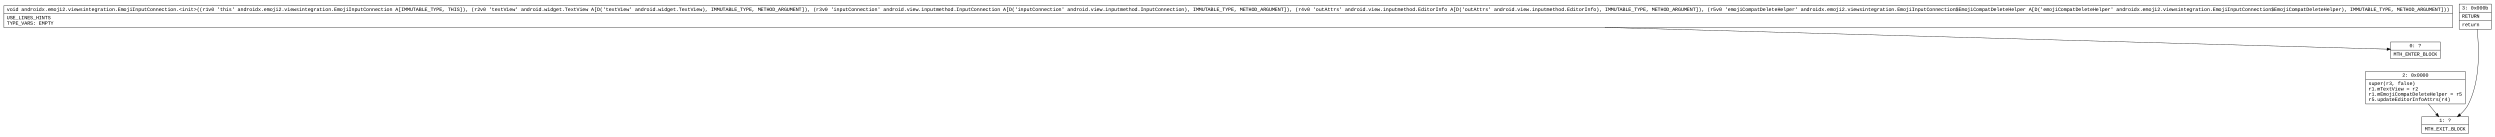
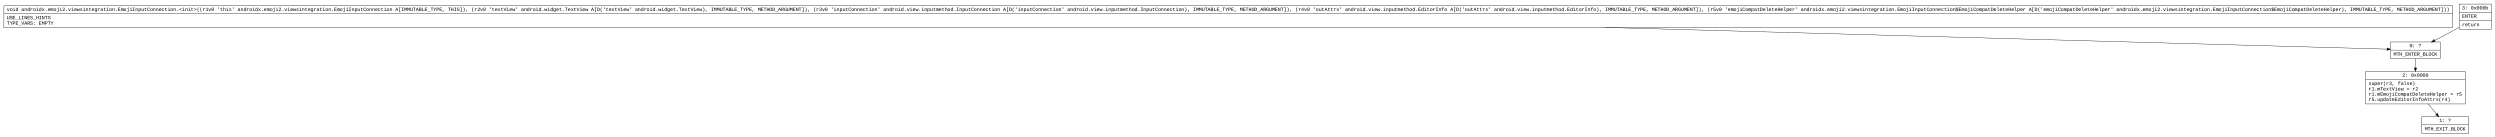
(2471, 16) -> (2469, 16)
none -> (2415, 63)
(2477, 74) -> (2447, 34)
